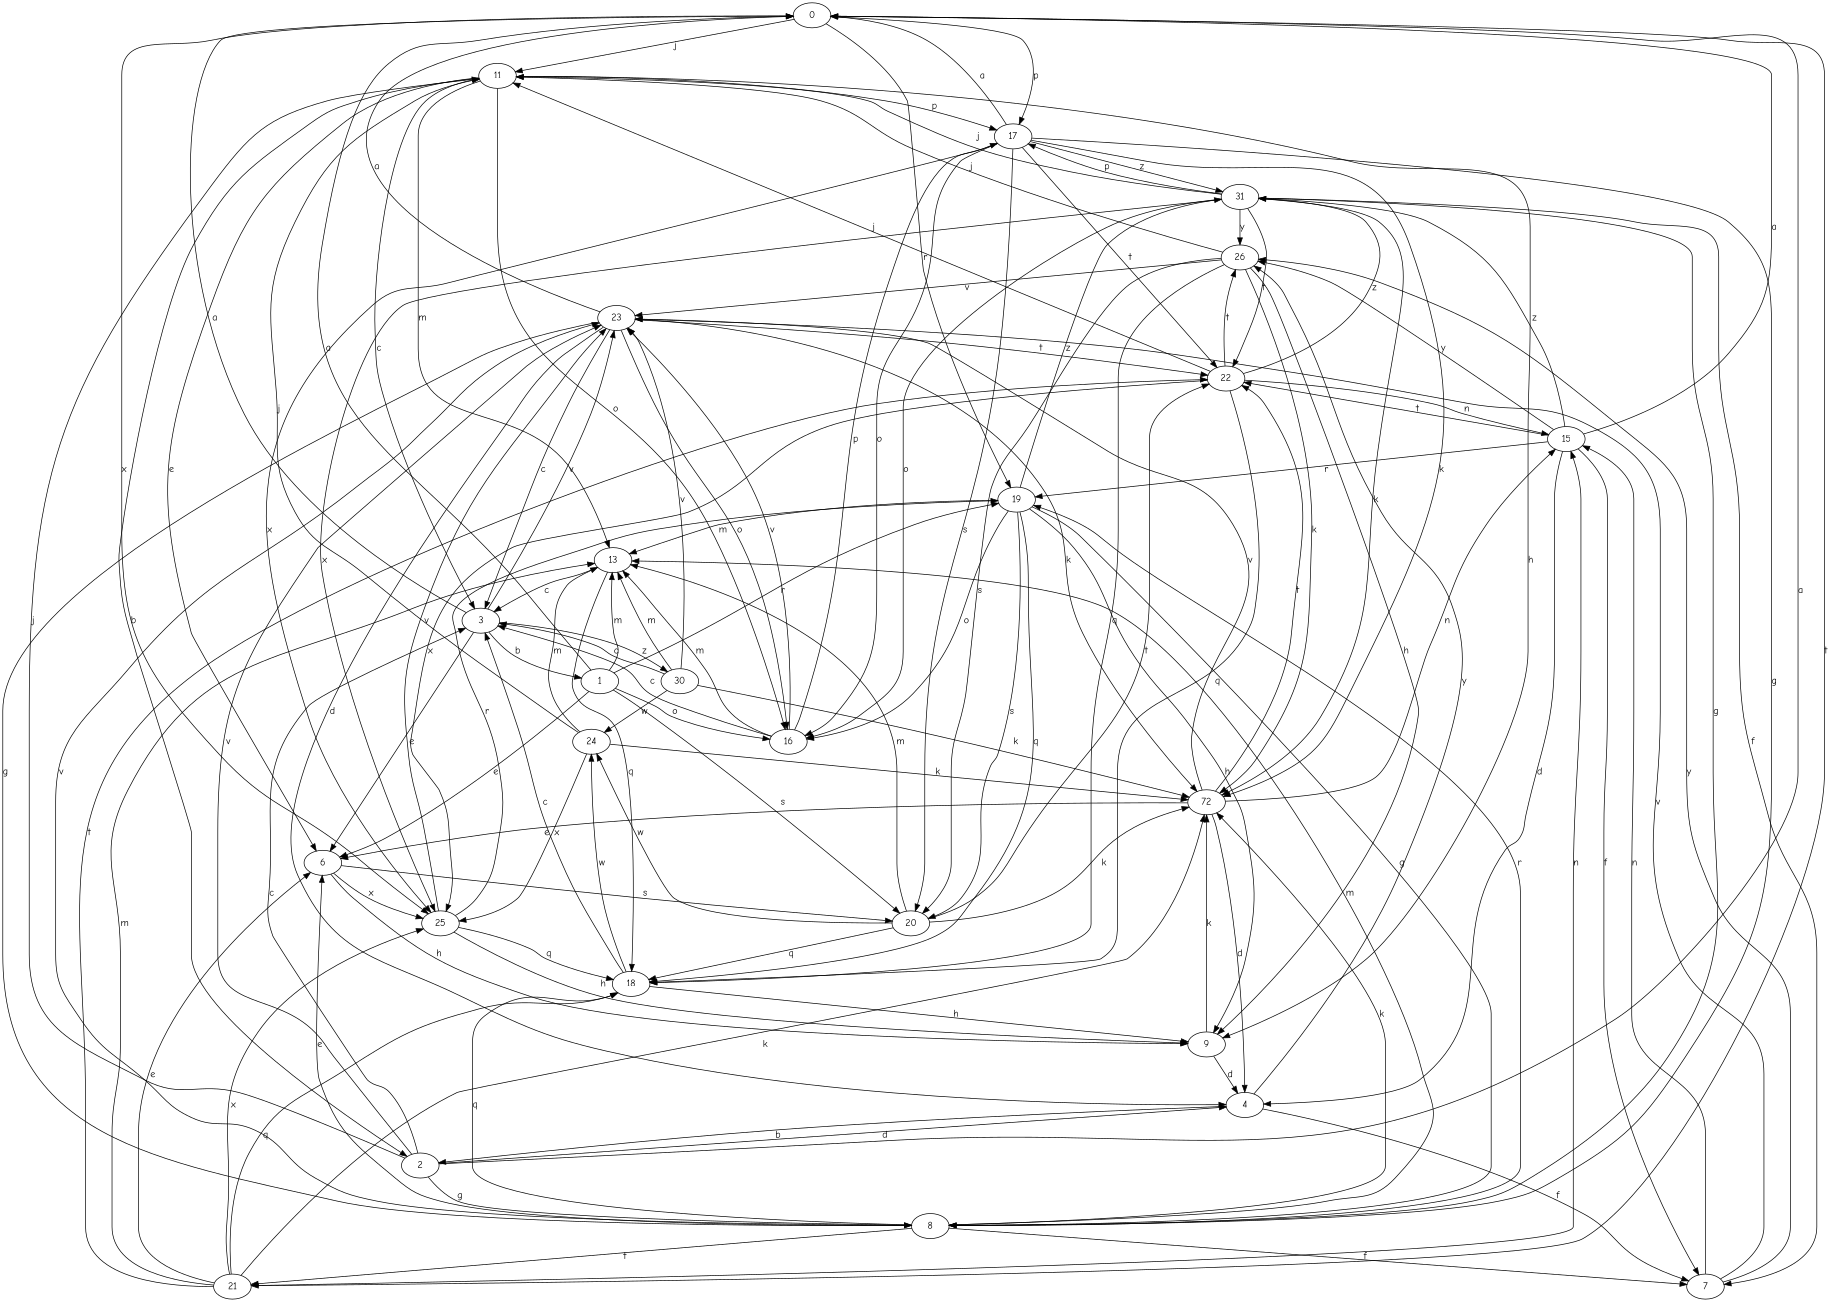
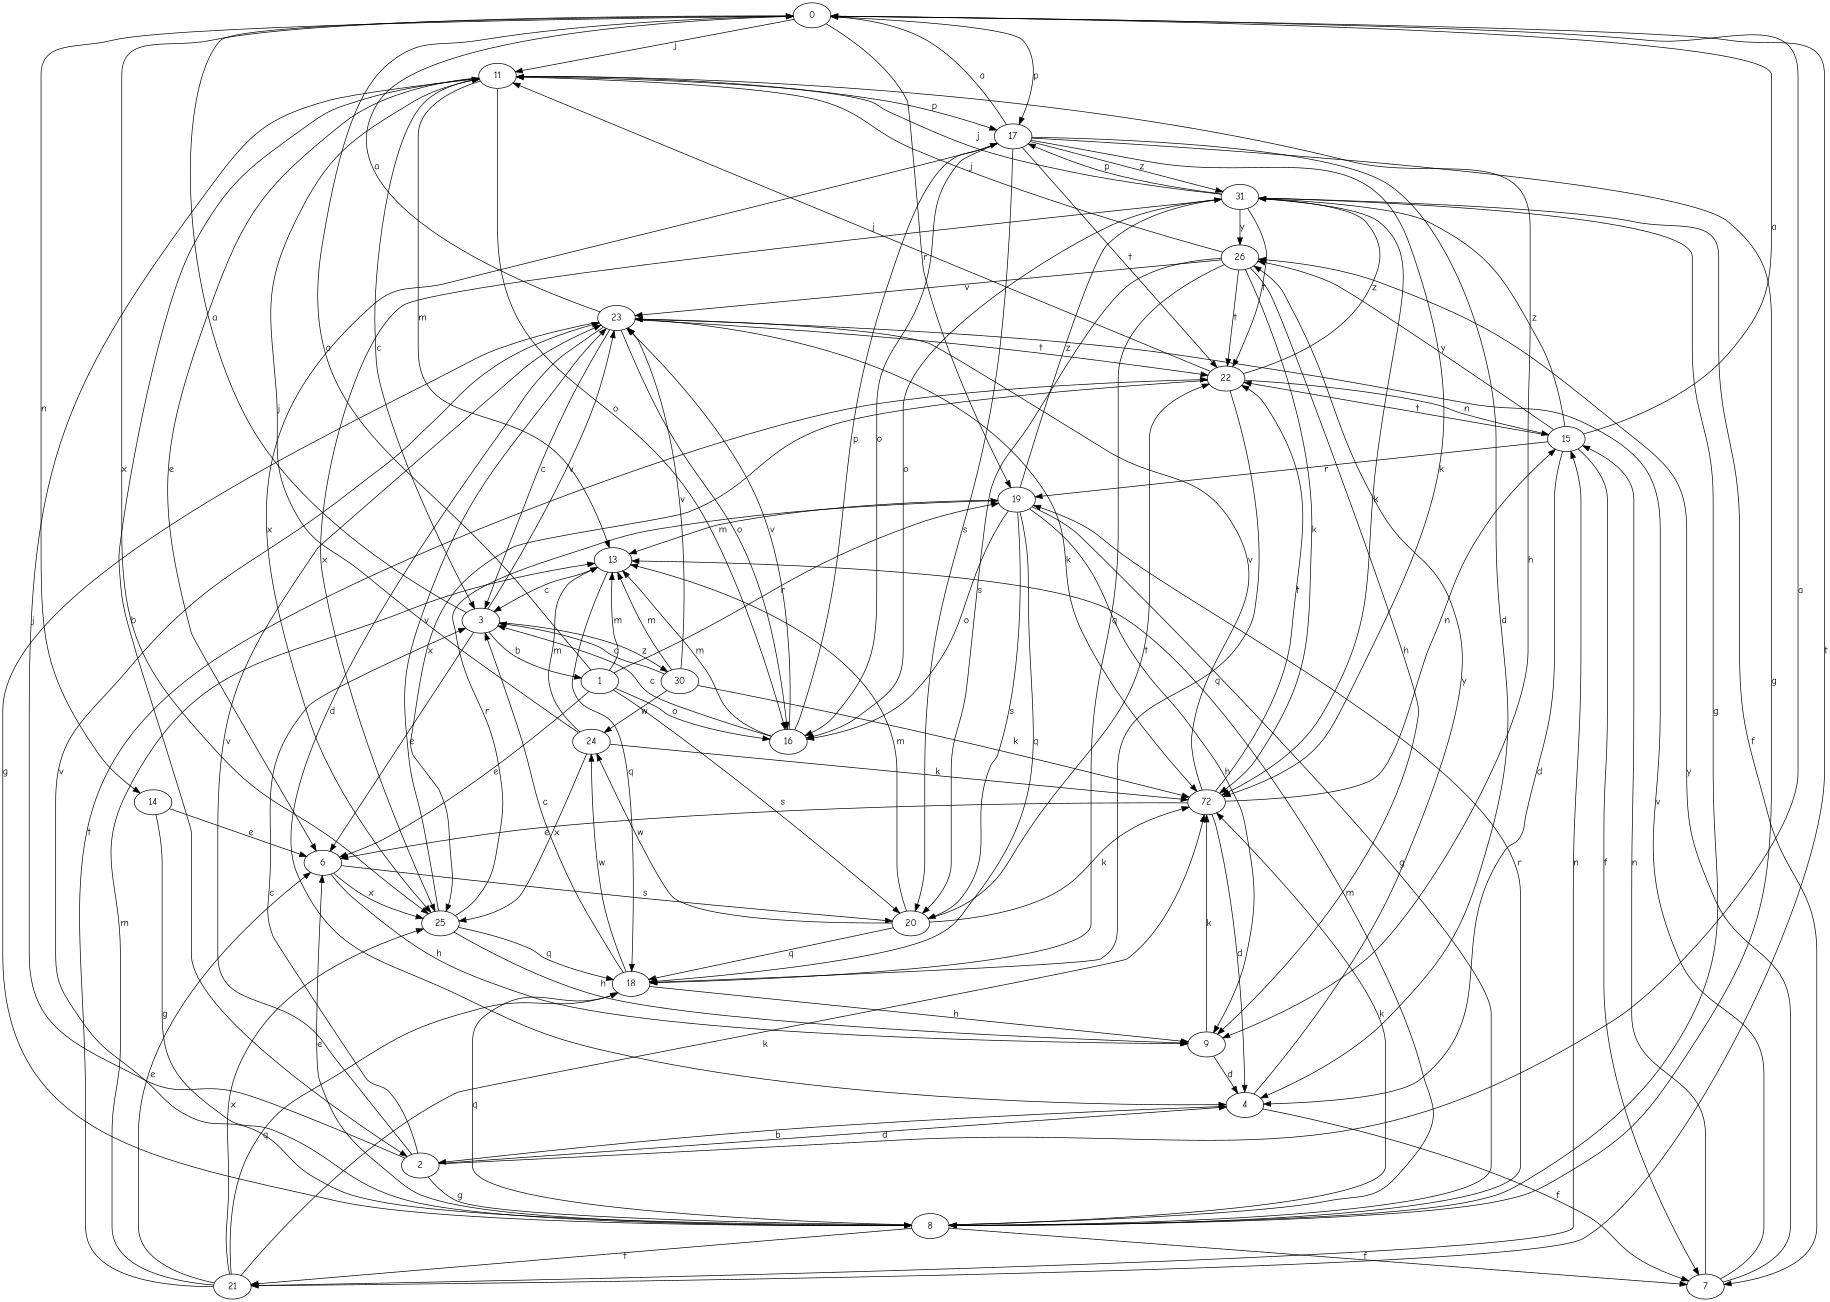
(1225, 321) -> (1233, 314)
none -> (1496, 494)
none -> (153, 802)
